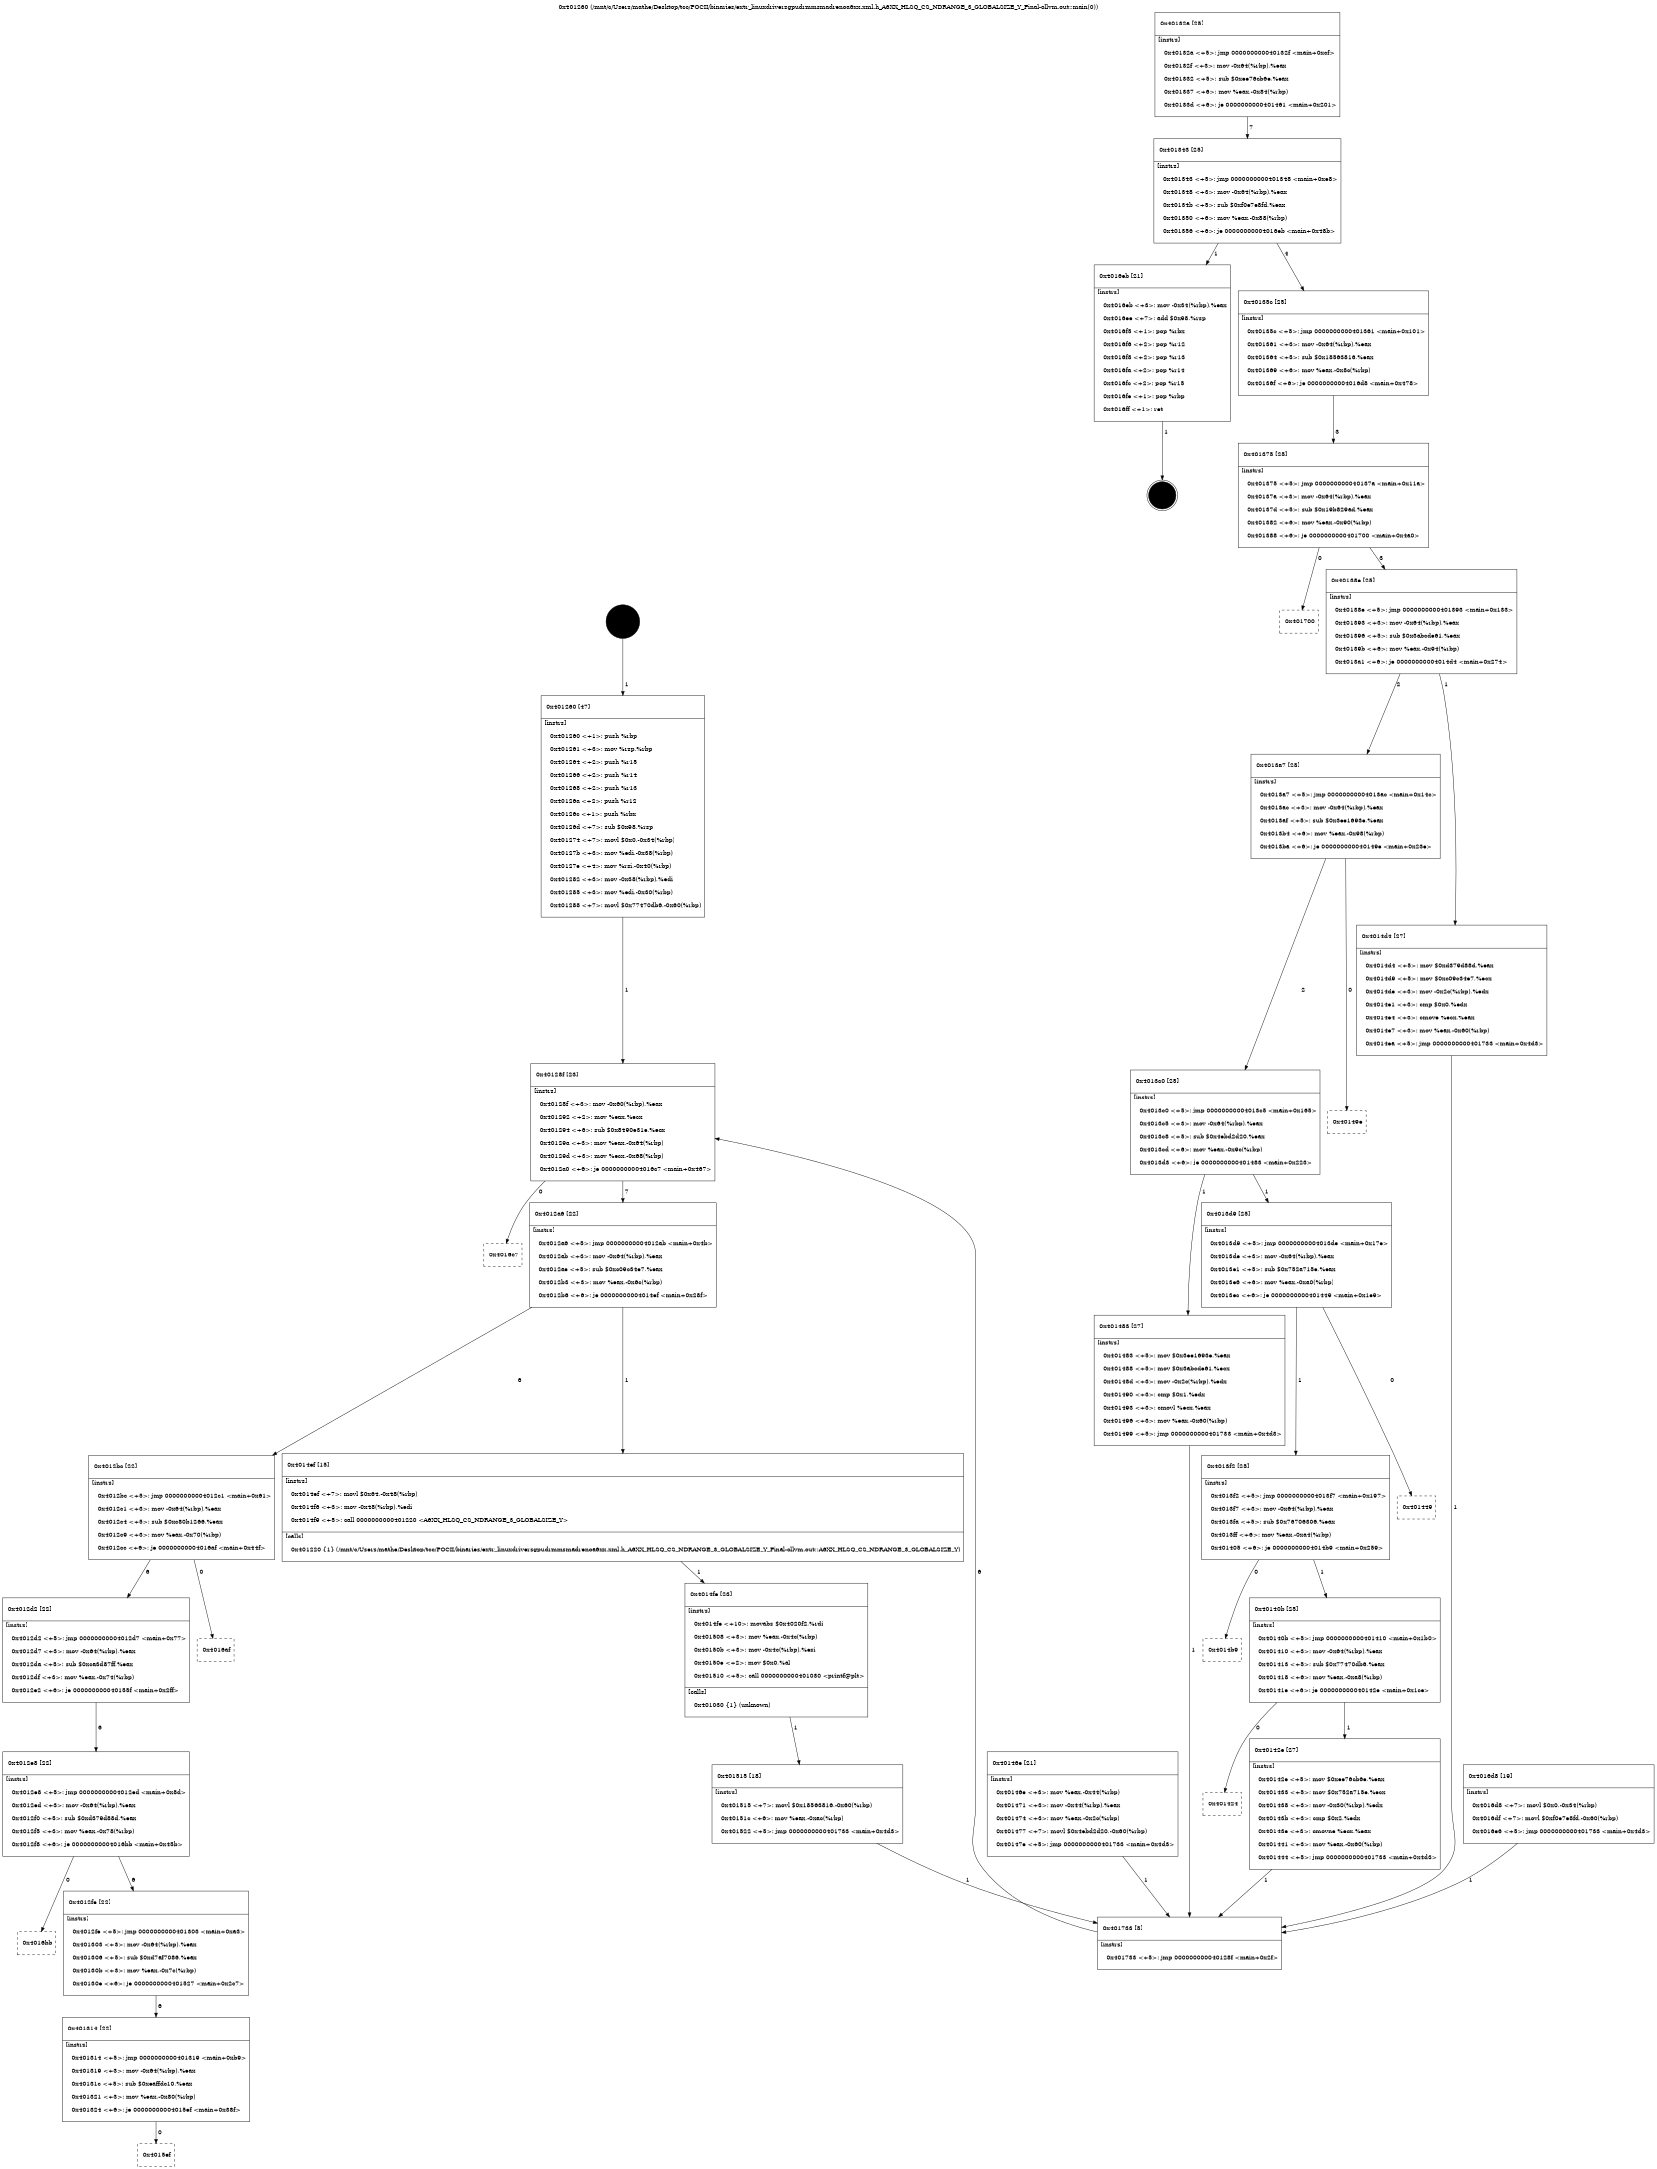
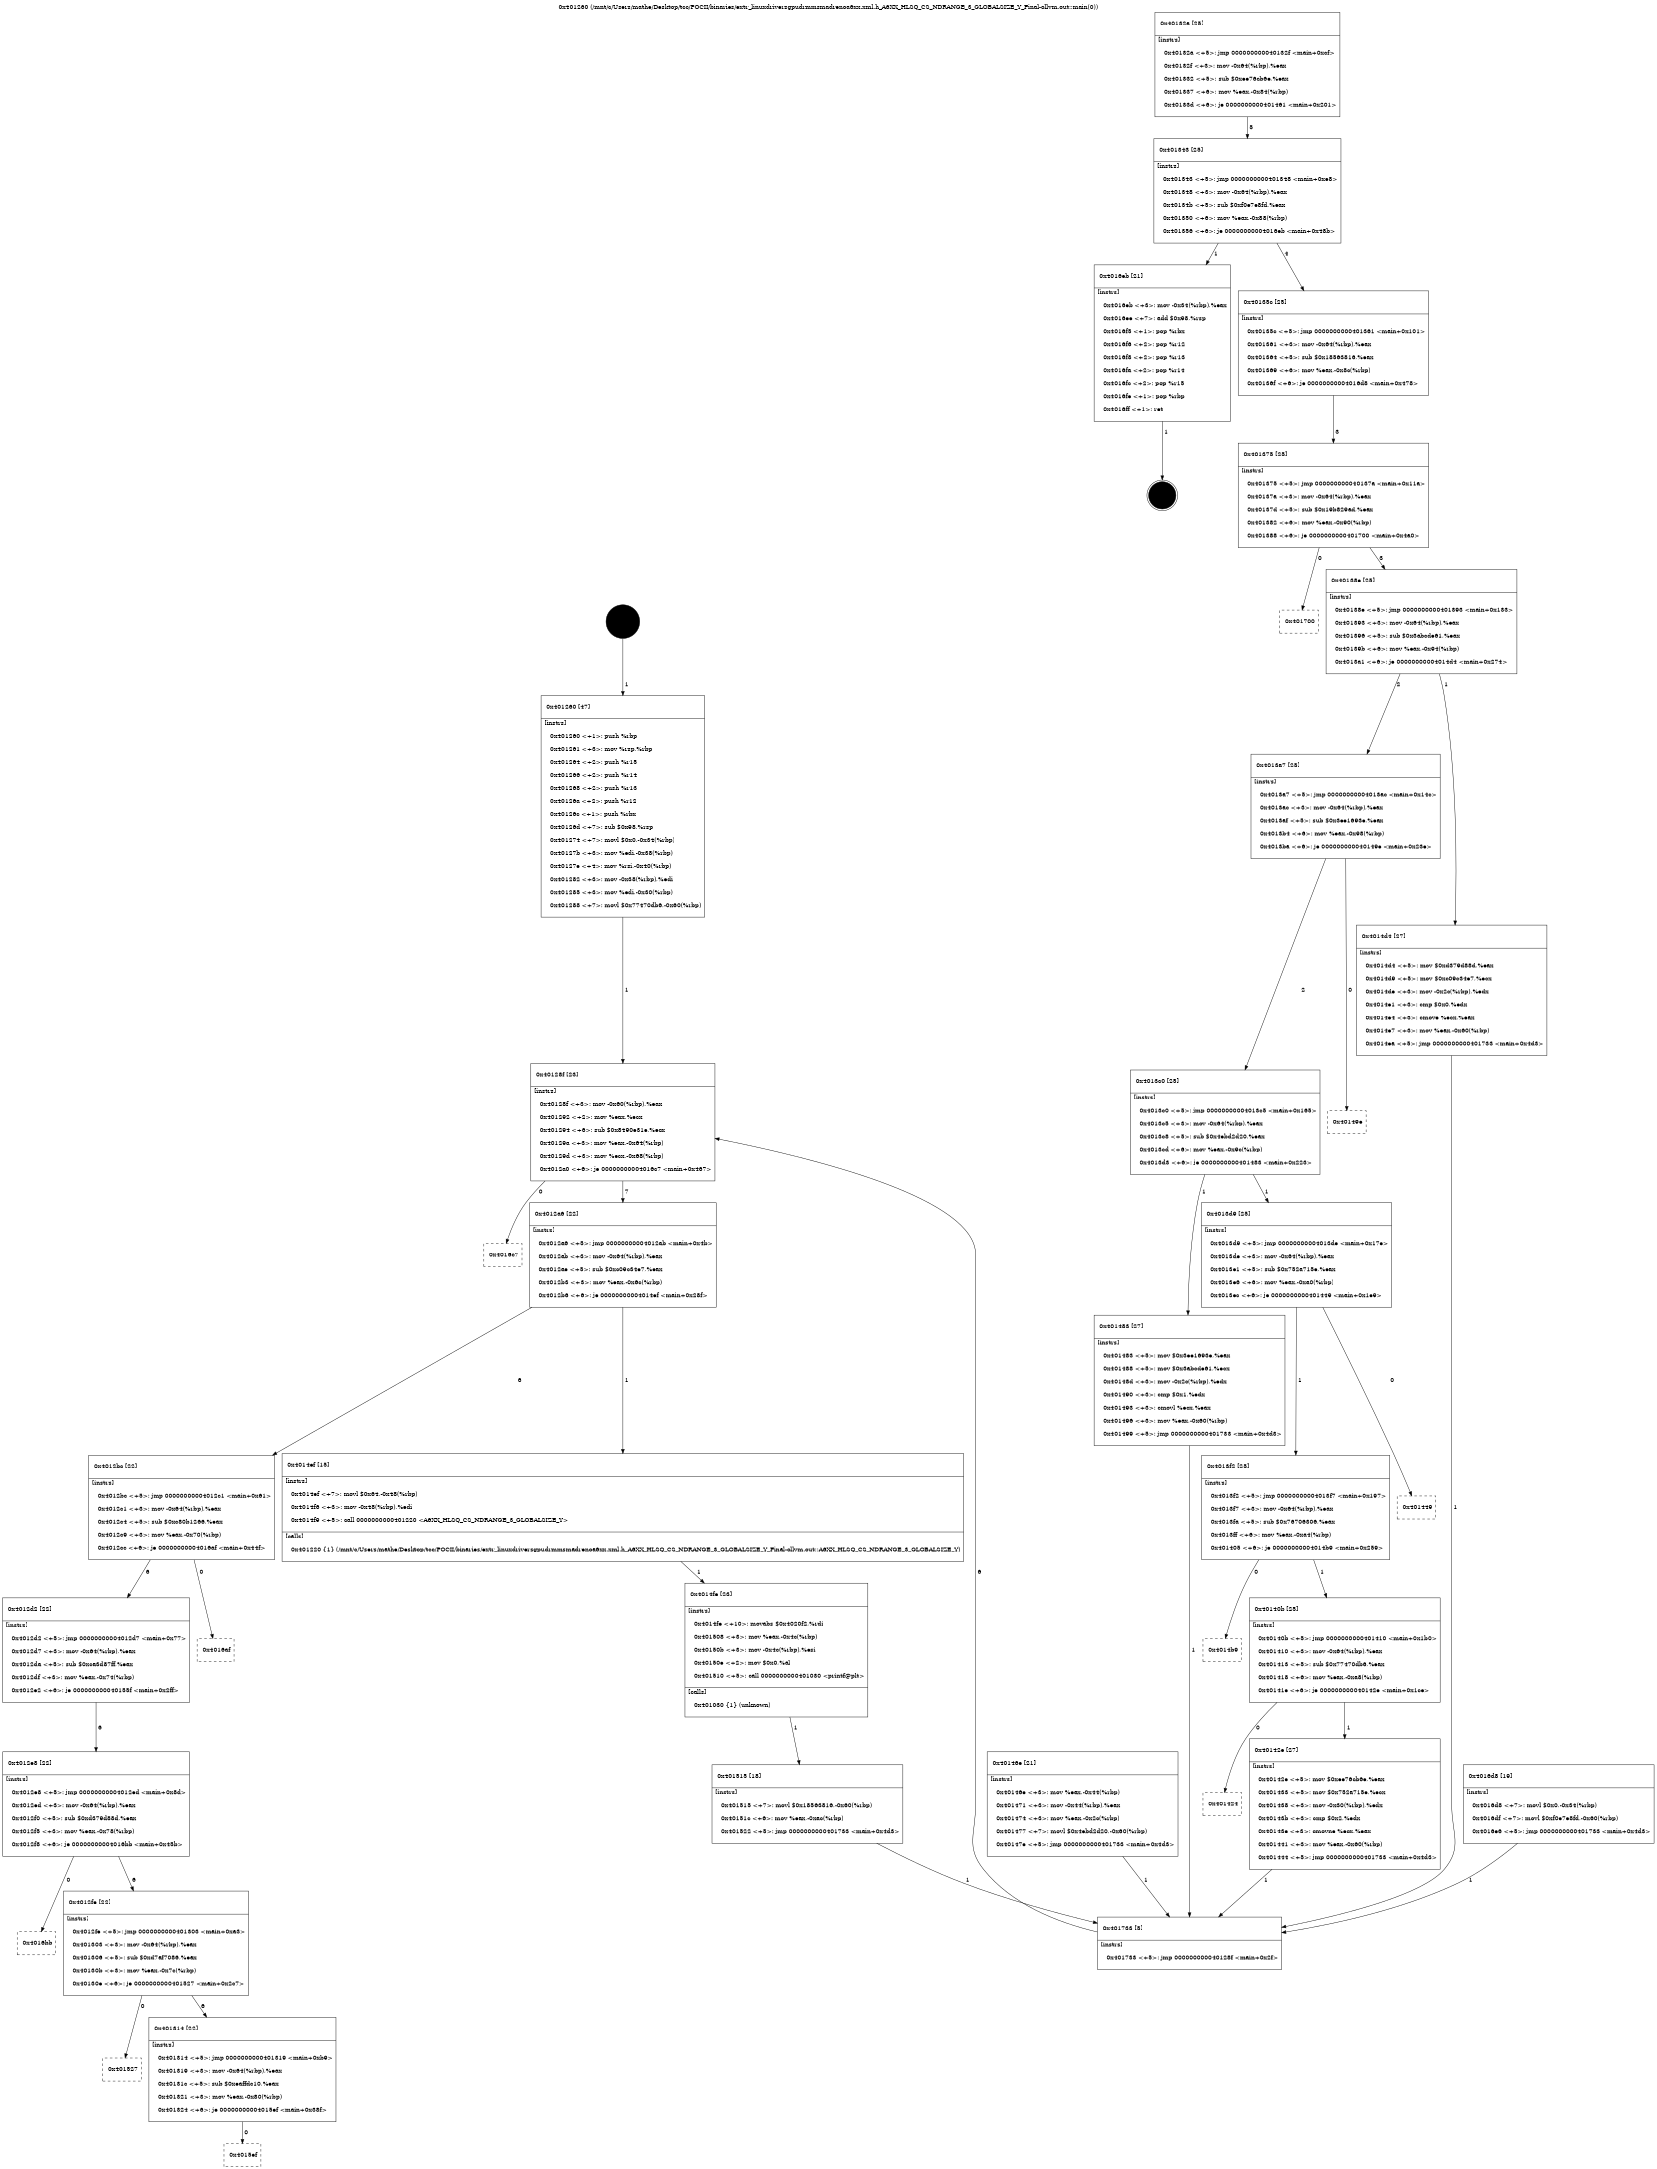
(1250, 128) -> (1250, 128)
none -> (122, 2070)
